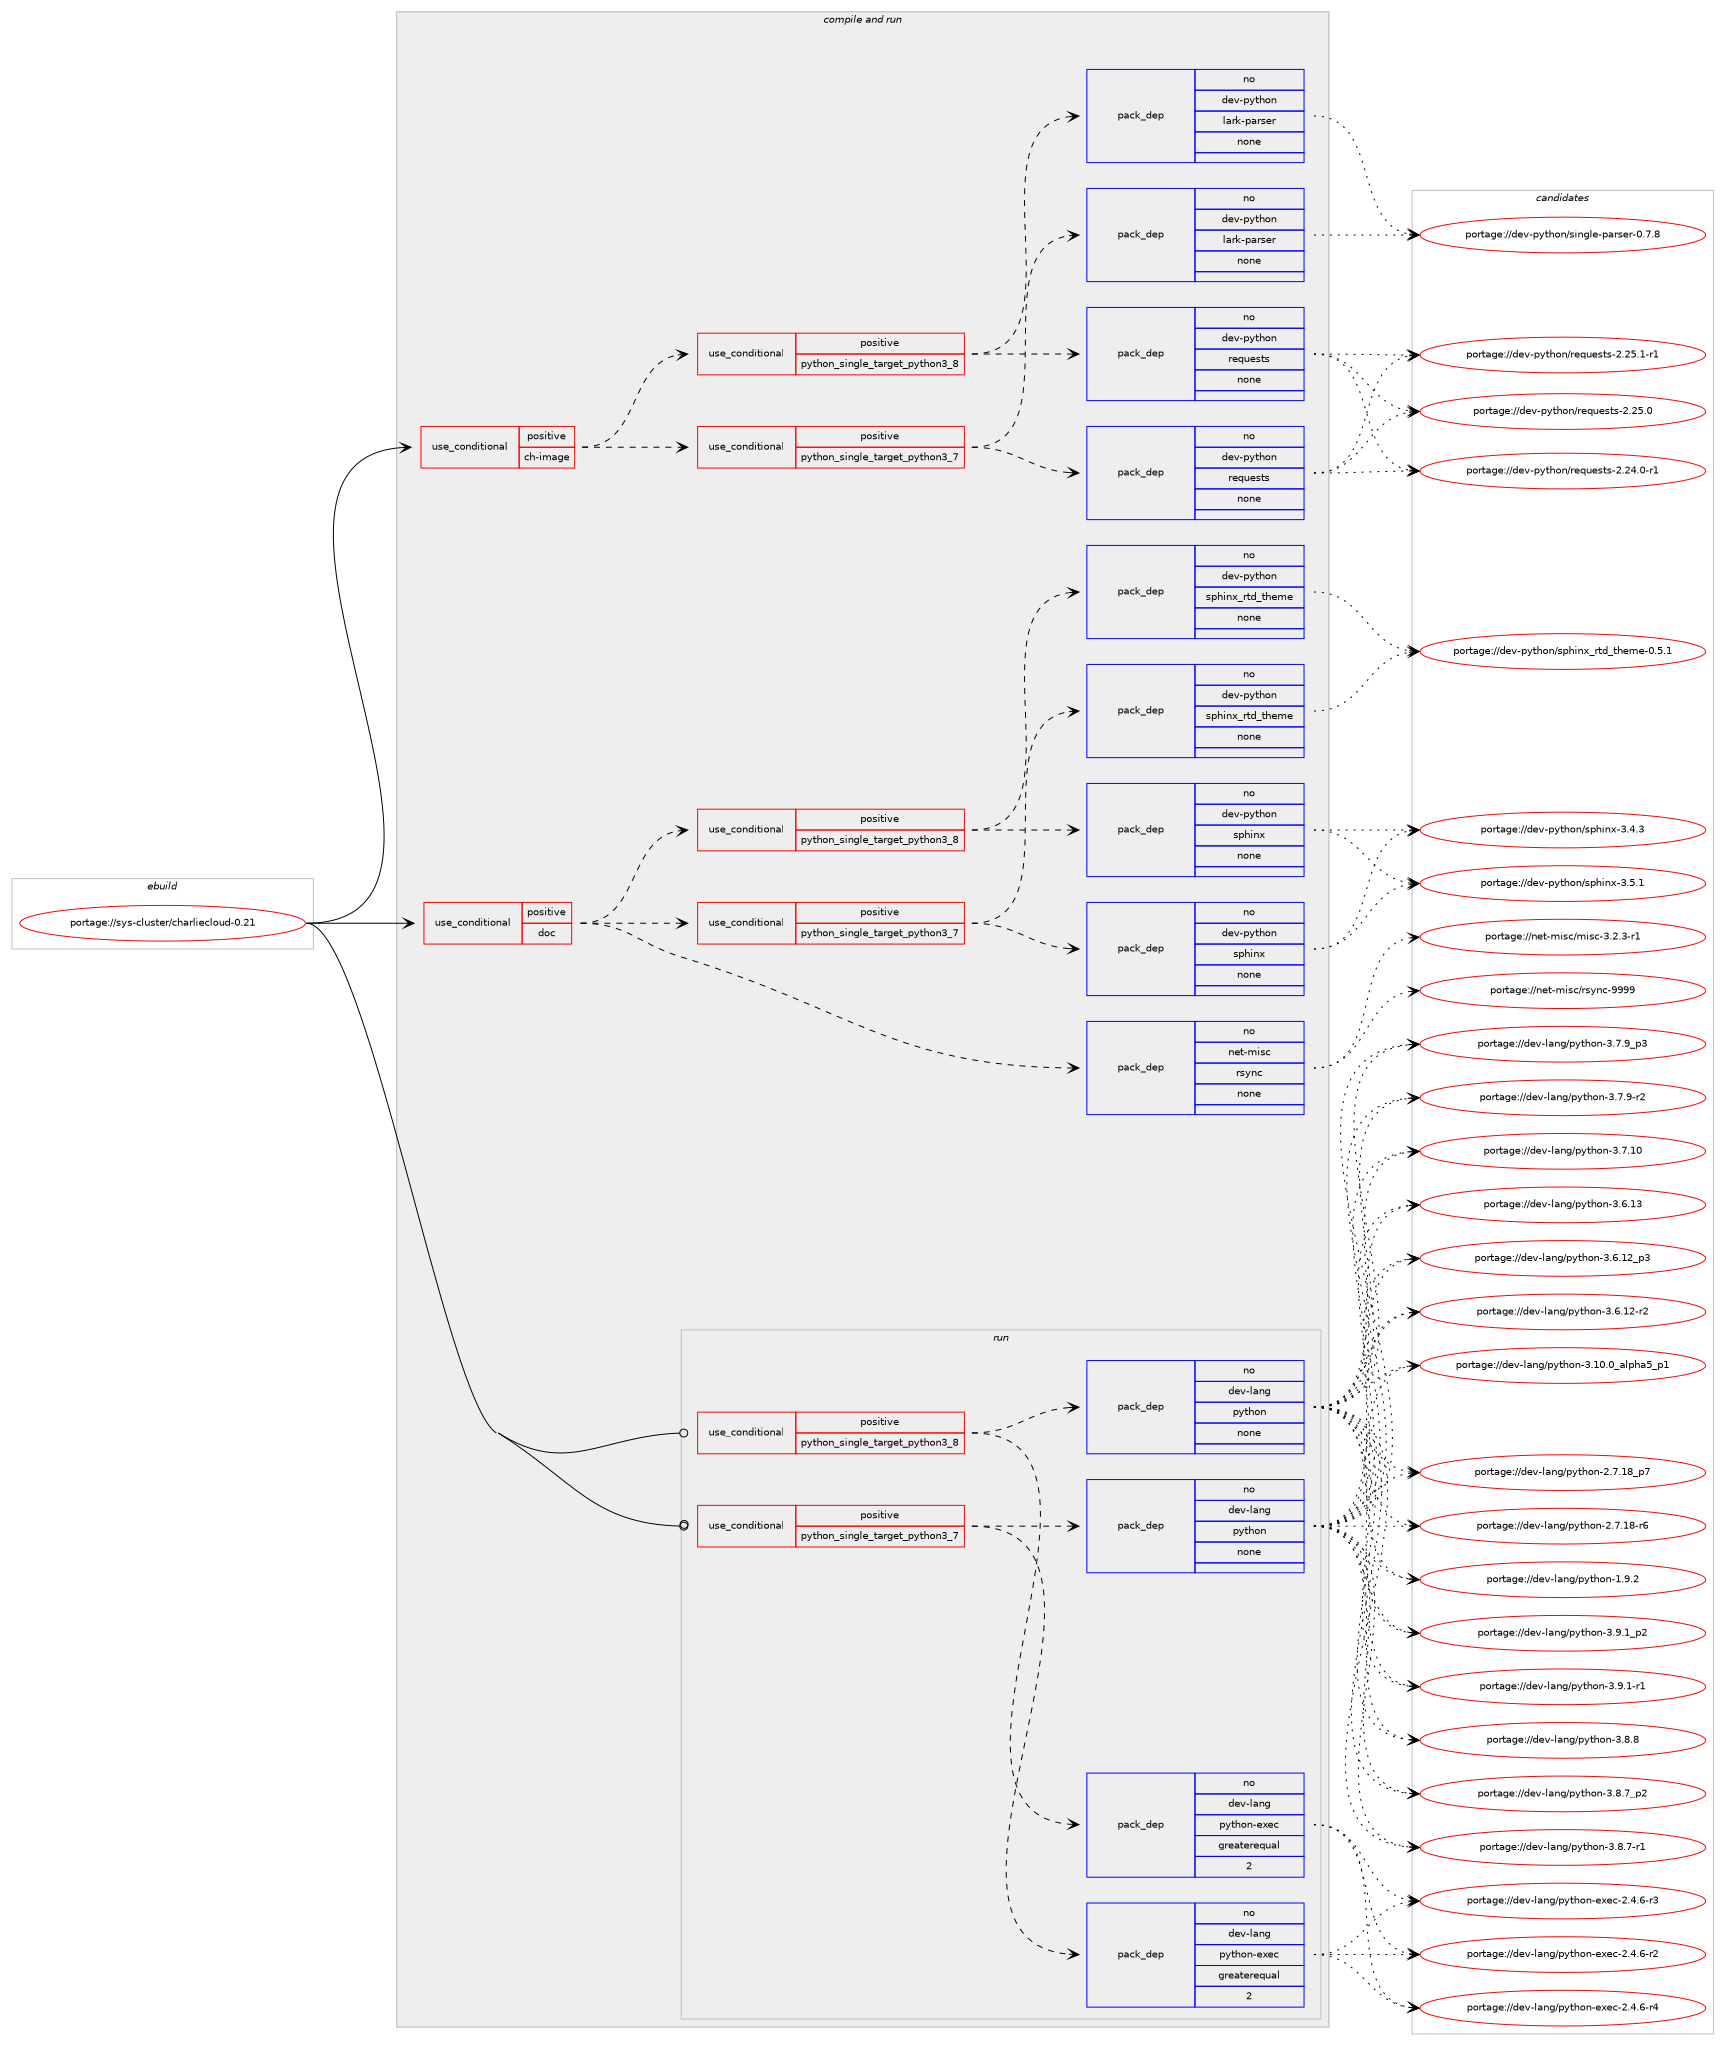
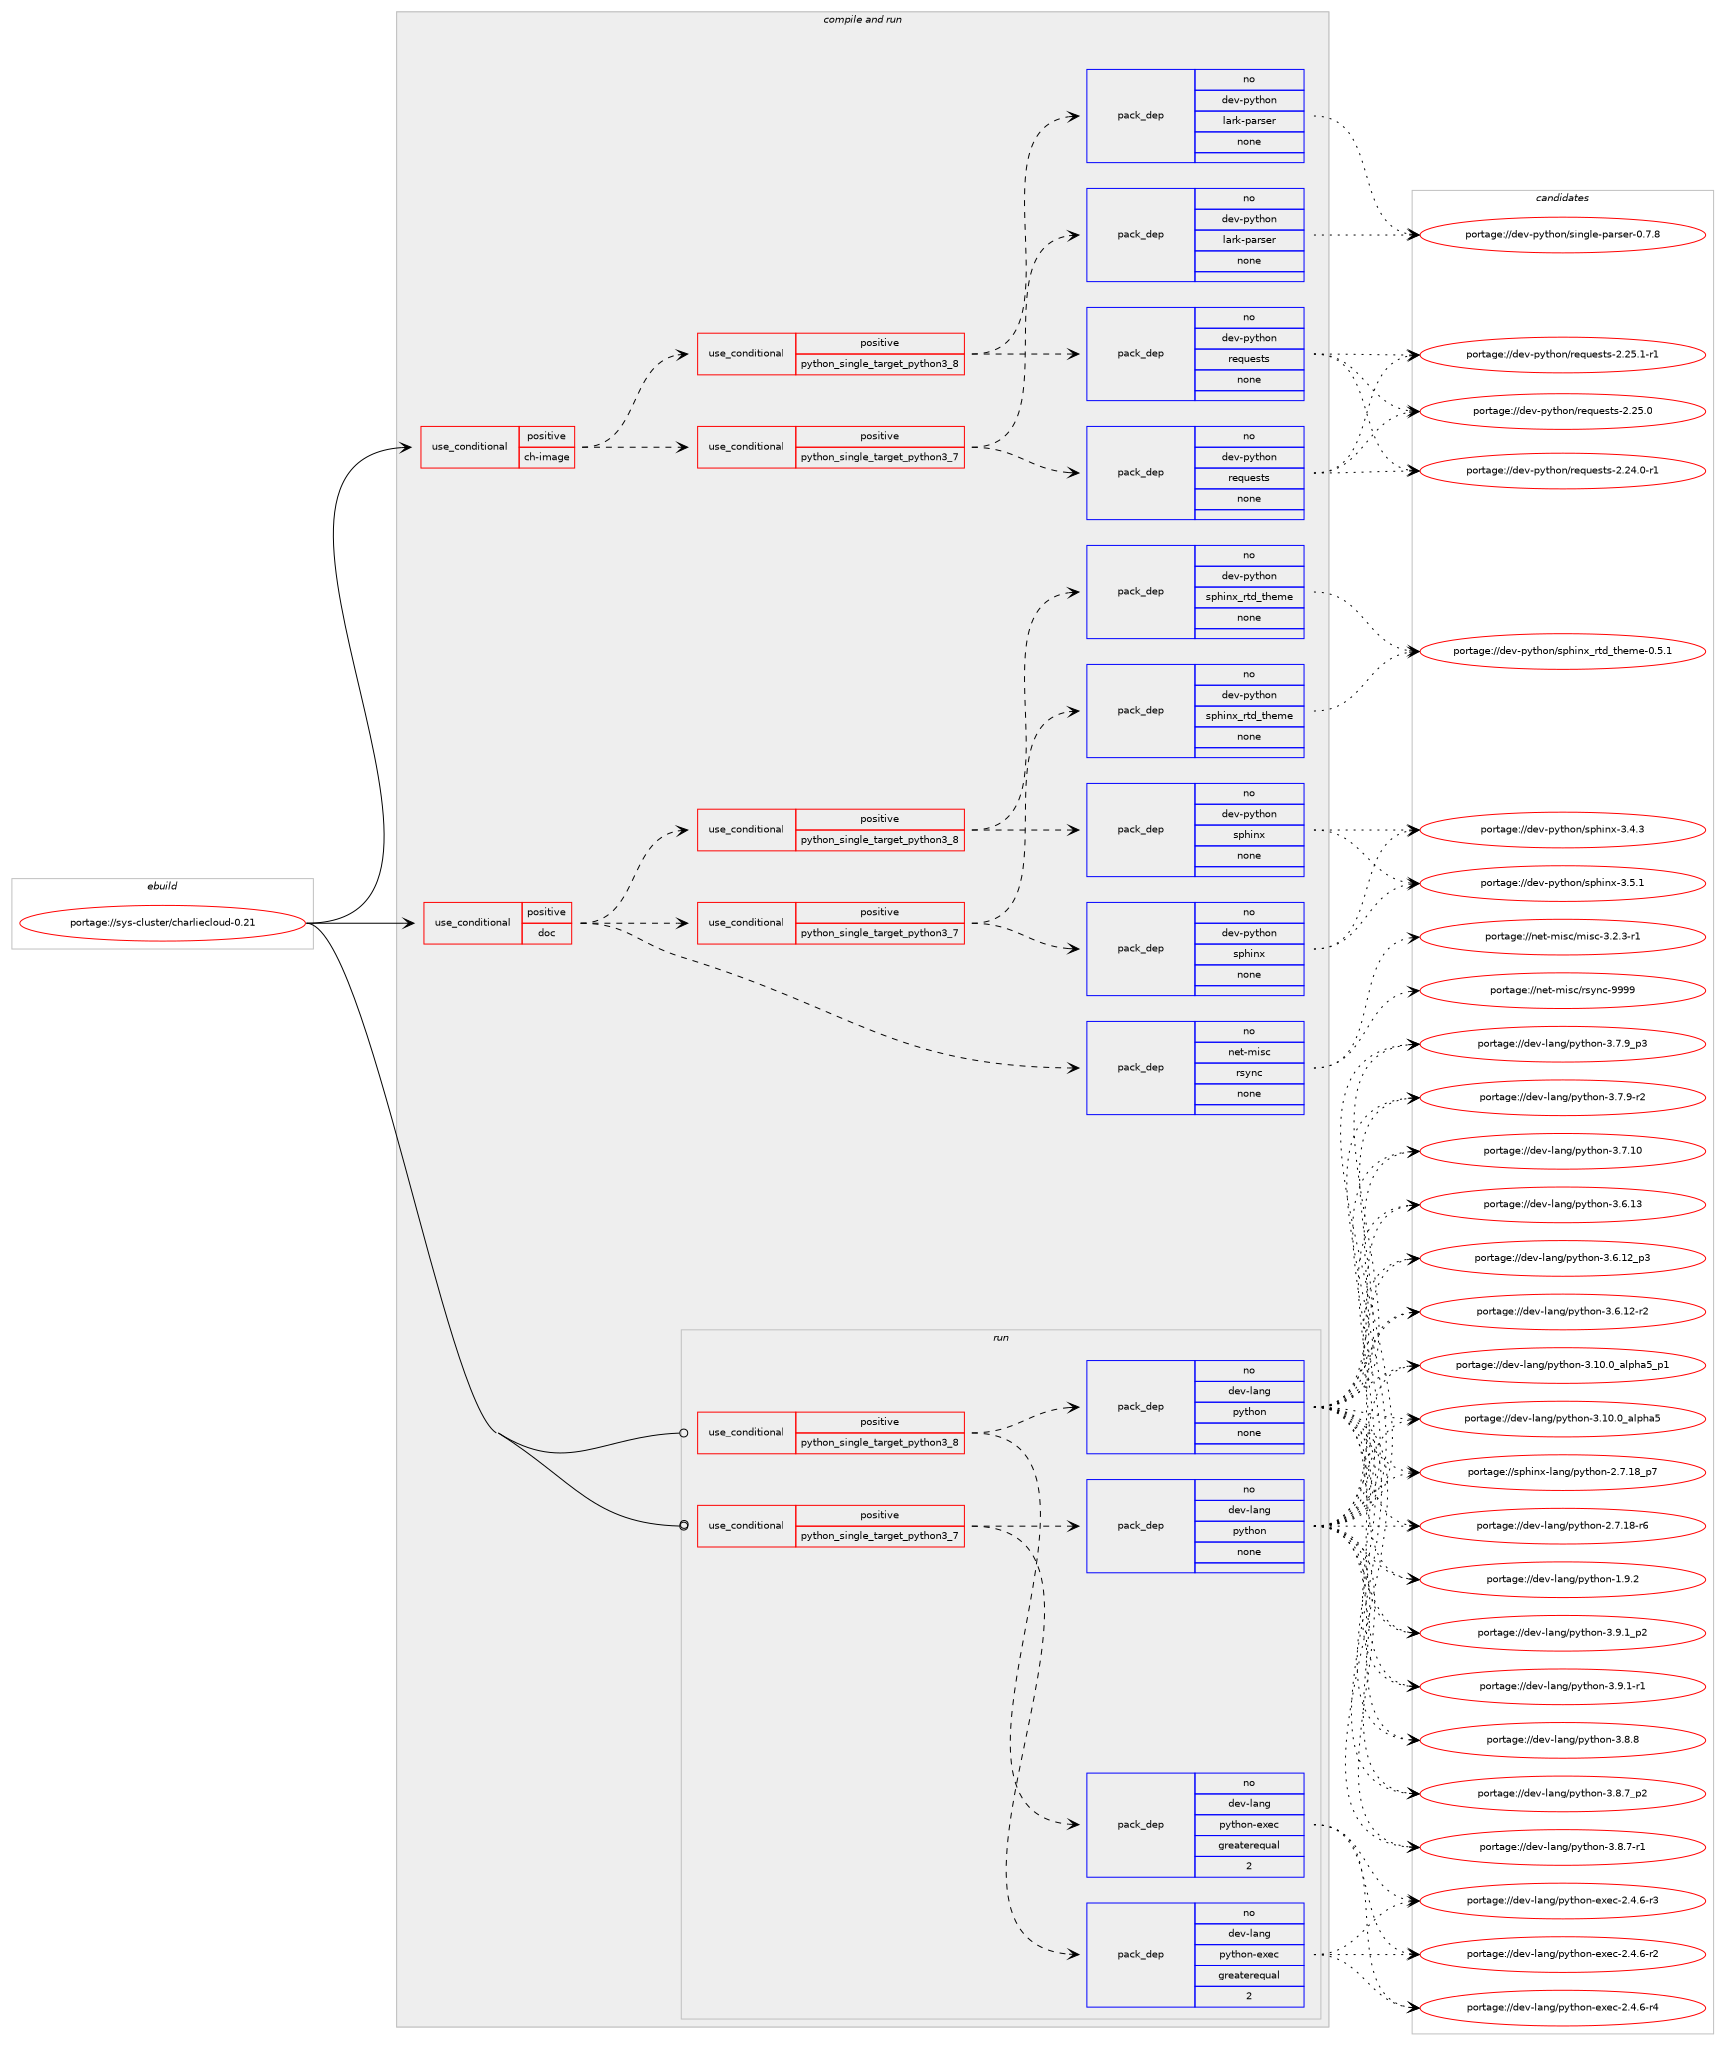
none -> (1563, 1419)
(1563, 1473) -> (1563, 1473)
